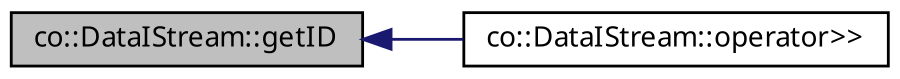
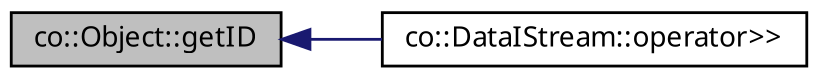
(187, 39) -> (146, 39)
